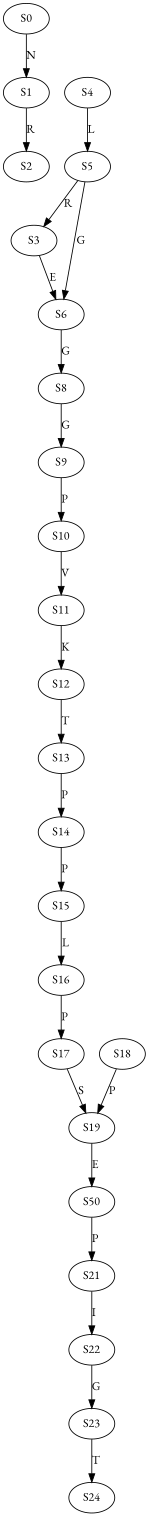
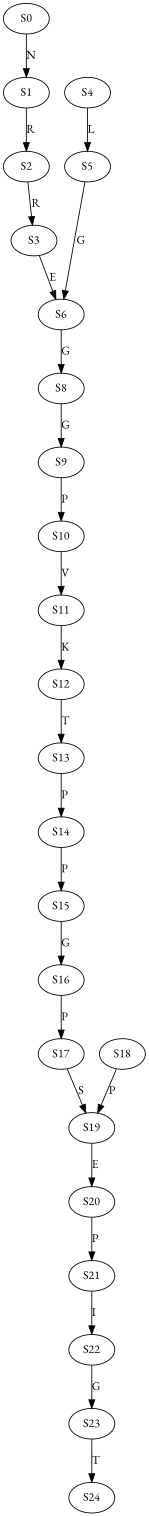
(63, 200) -> (30, 199)
(66, 943) -> (66, 943)
(92, 1202) -> (92, 1202)
